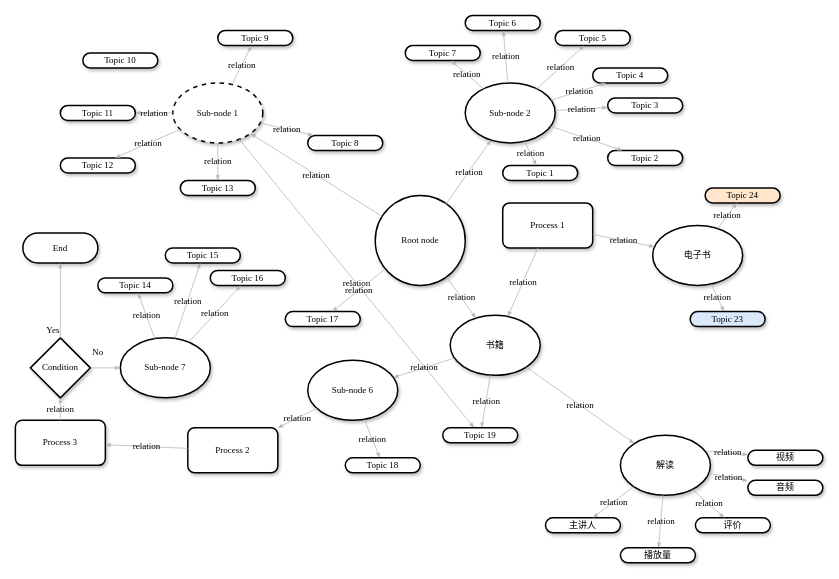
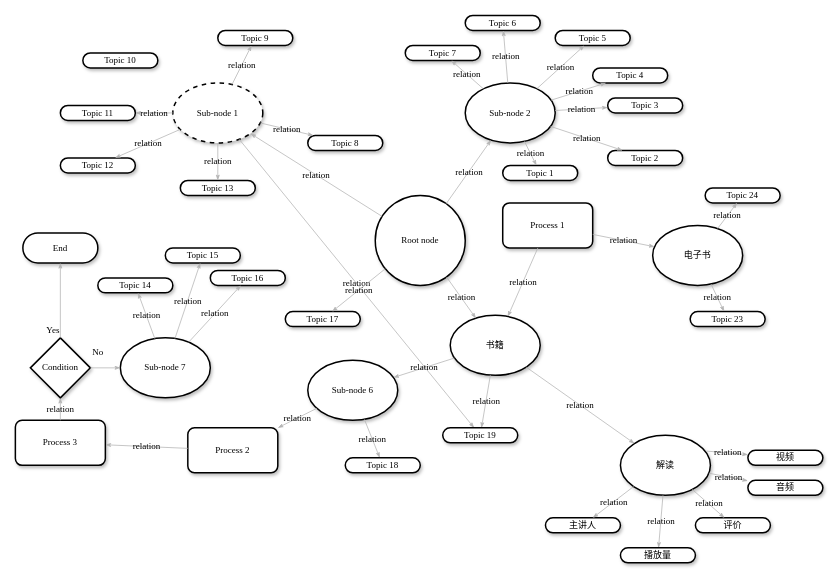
(743, 195) -> (743, 195)
(728, 319) -> (728, 319)
